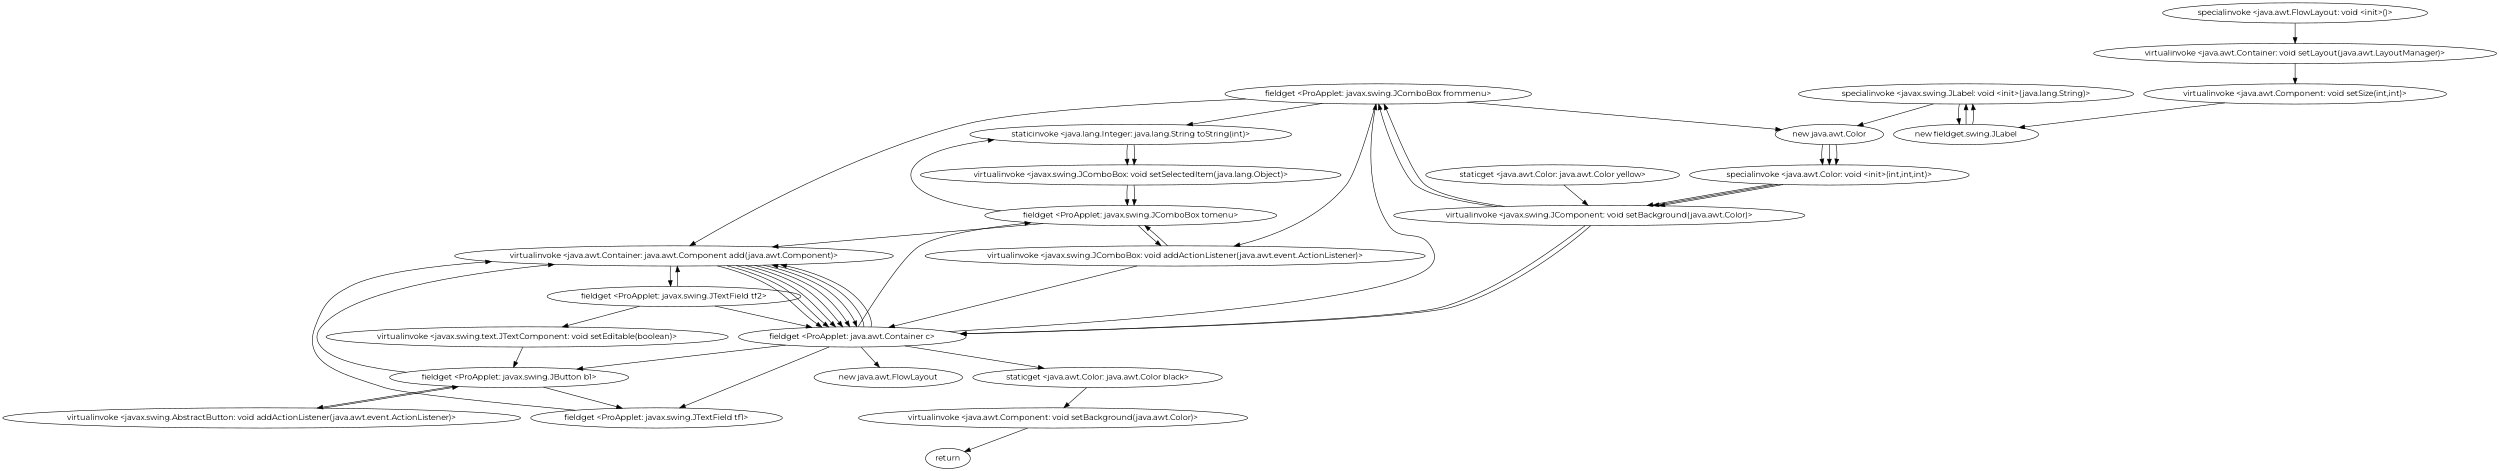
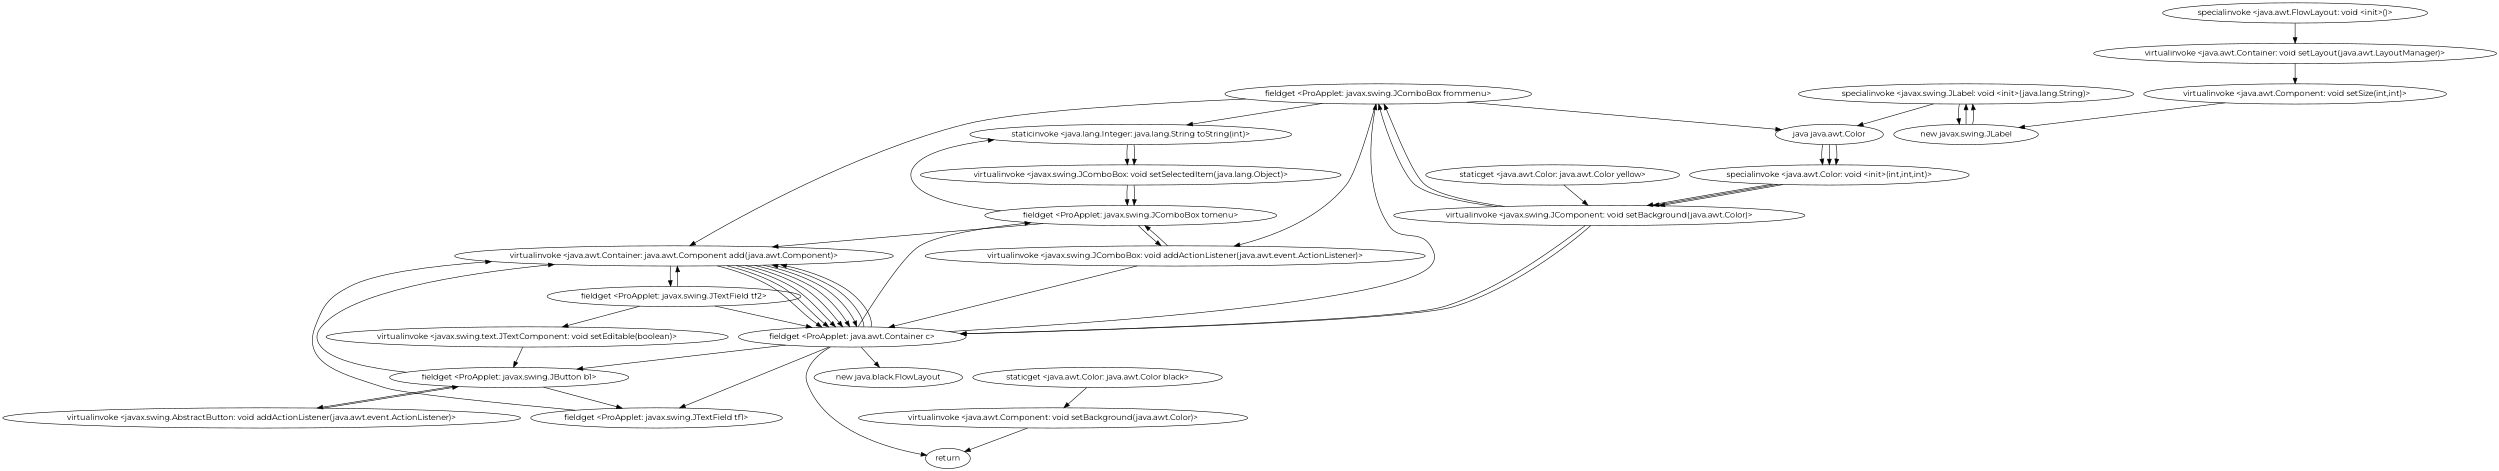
(1829, 134) -> (1829, 134)
(1966, 134) -> (1966, 134)
(971, 357) -> (835, 420)
(888, 377) -> (888, 377)
